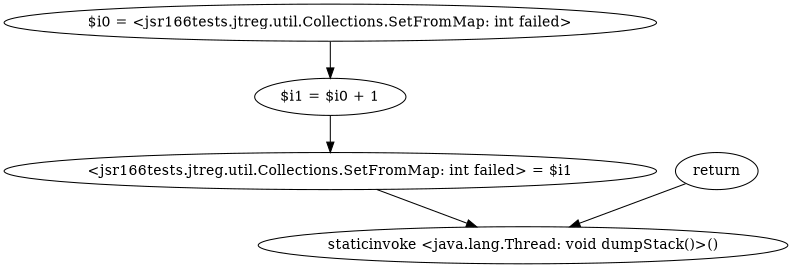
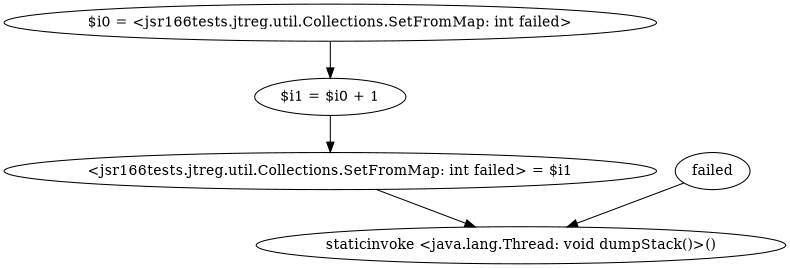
(717, 171) -> (713, 171)
